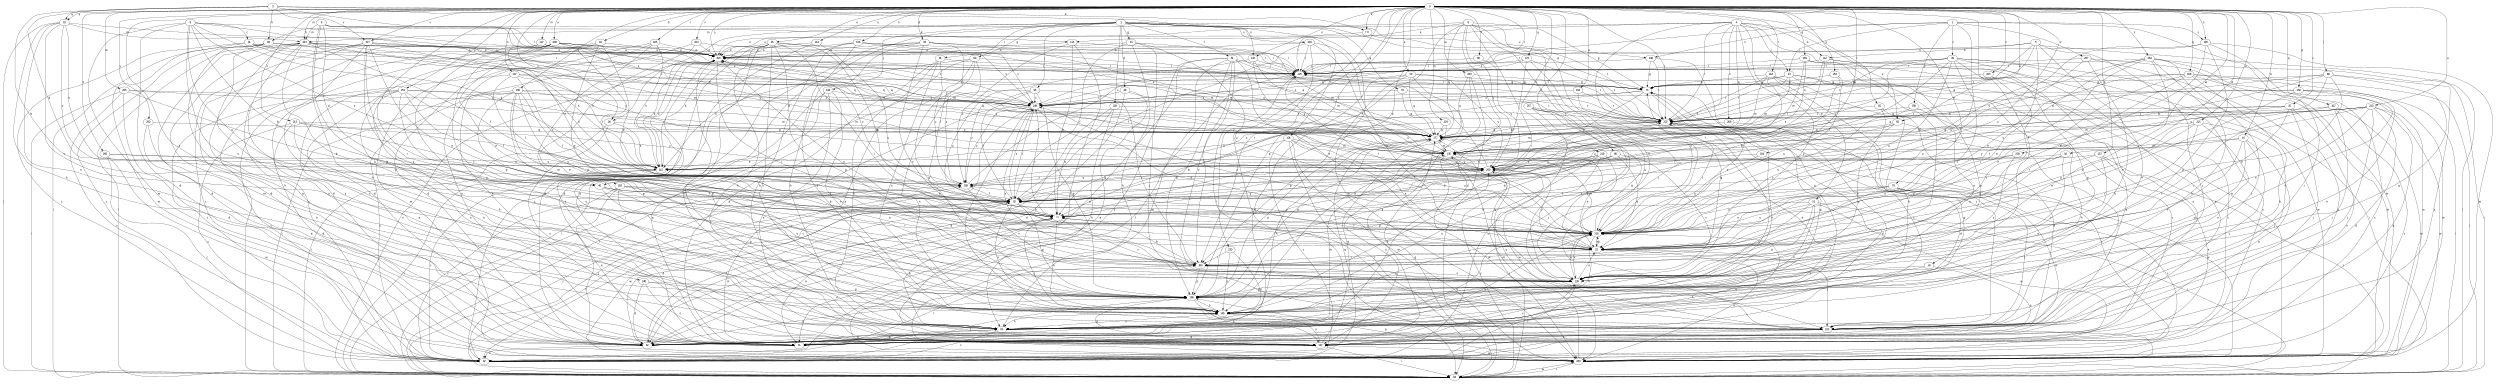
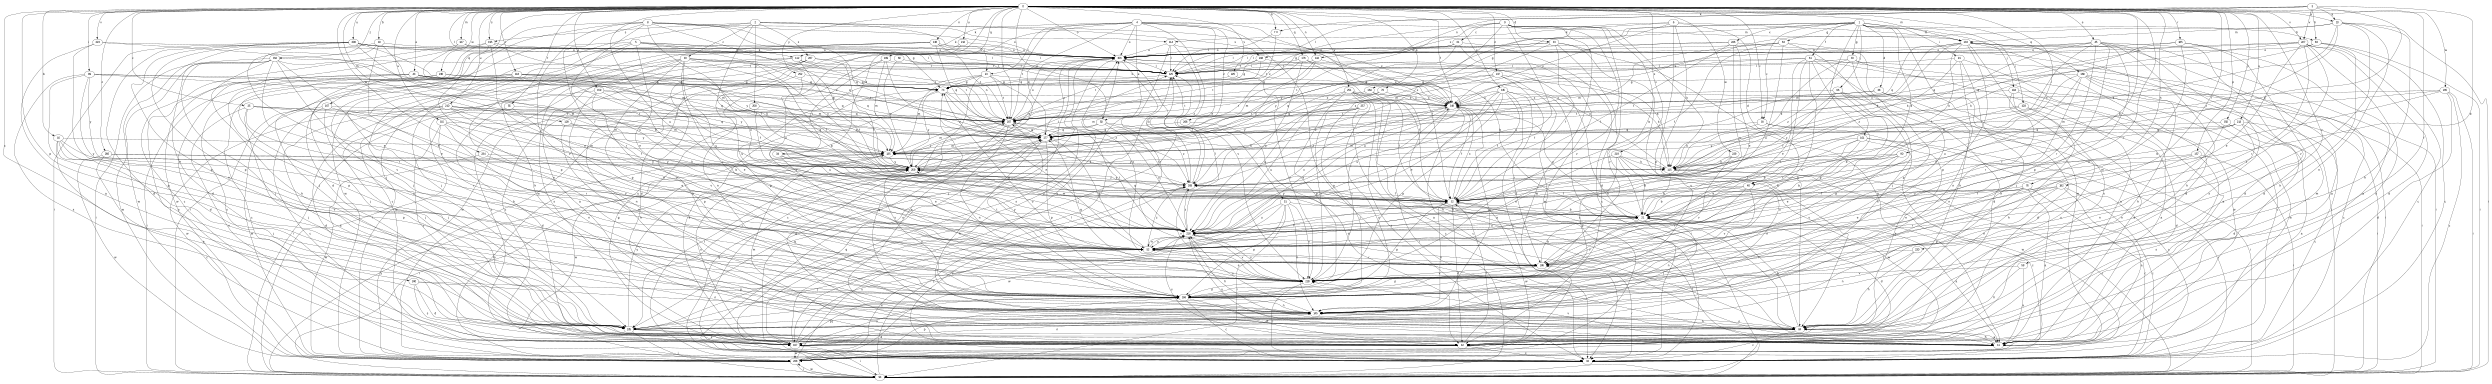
(1472, 17) -> (1299, 12)
none -> (1157, 211)
(721, 321) -> (306, 247)
